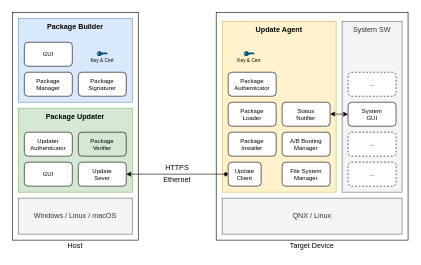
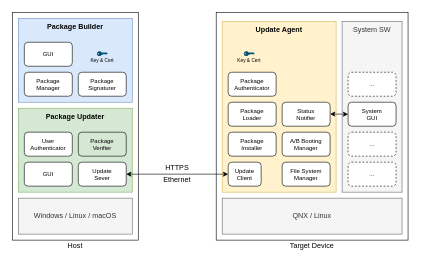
(48, 144) -> (48, 144)
(222, 174) -> (222, 174)
